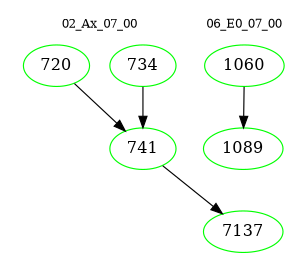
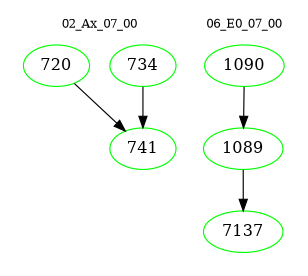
(244, 66) -> (244, 66)
(188, 186) -> (243, 185)
